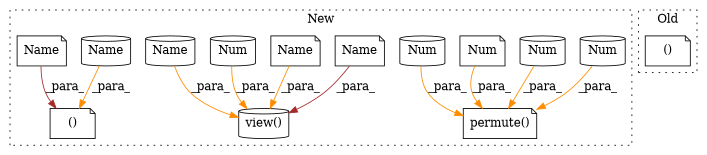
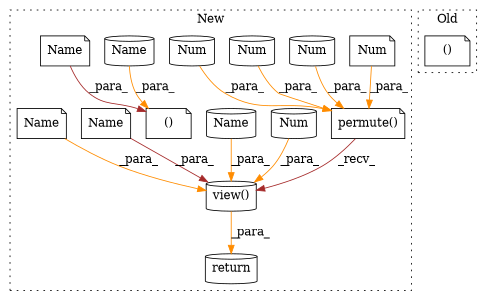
none -> (314, 171)
none -> (231, 269)
